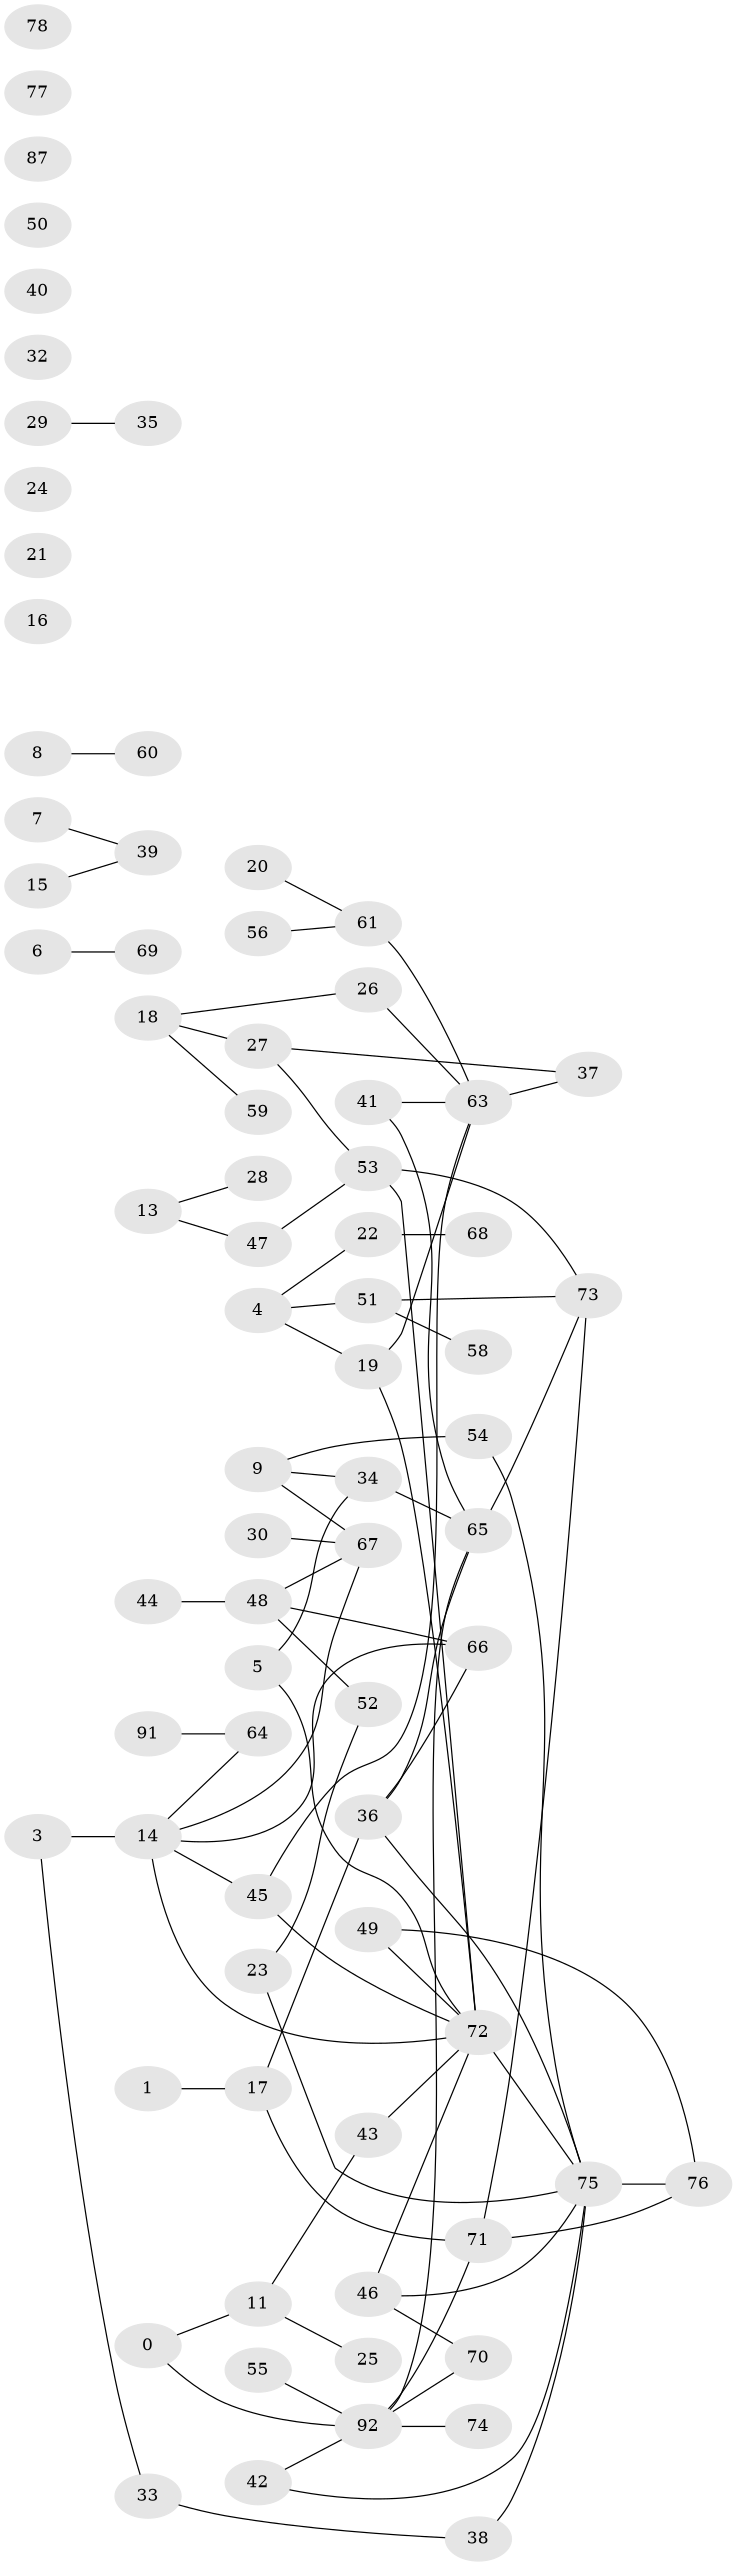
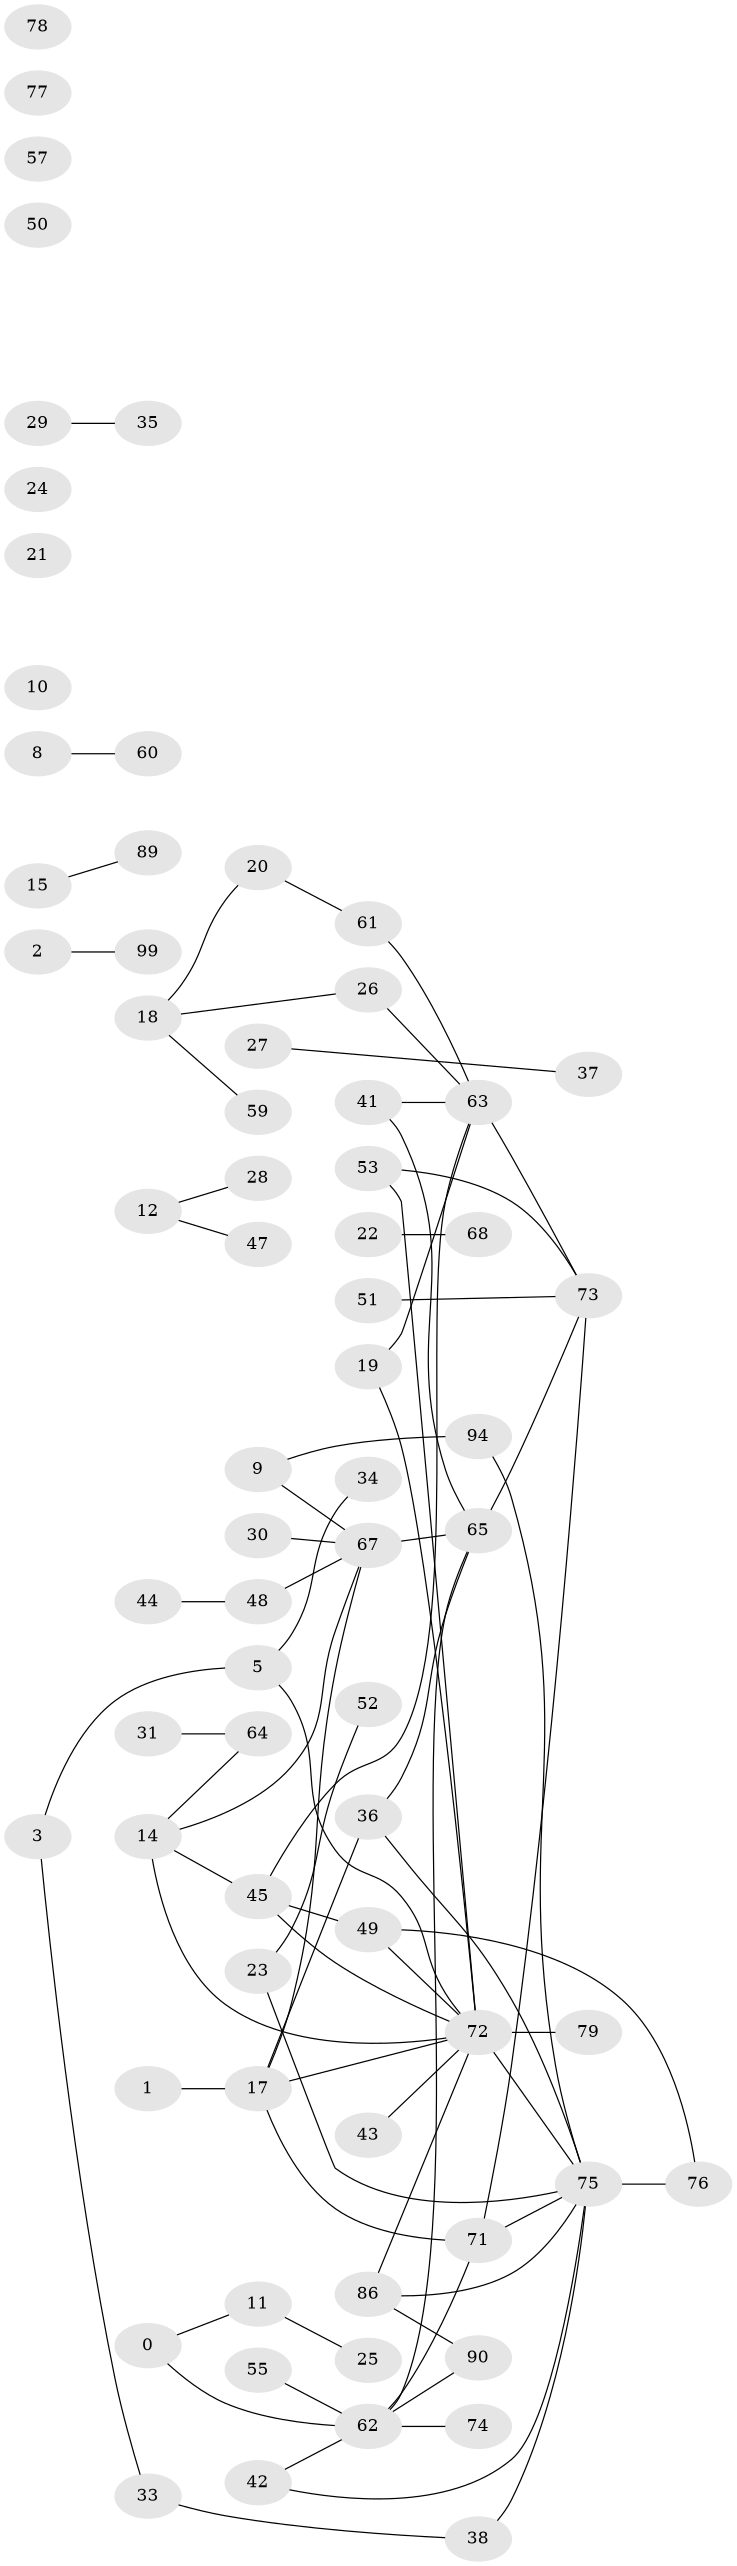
(38, 159) -> (38, 159)
(38, 291) -> none
(38, 357) -> none
(38, 622) -> none
none -> (38, 688)
(38, 820) -> none
(148, 853) -> (148, 853)
(258, 934) -> none
(38, 952) -> (38, 952)
(148, 952) -> (148, 952)
(203, 1032) -> (203, 943)
(534, 1088) -> (535, 1198)
(313, 1107) -> none
(313, 1206) -> none
(148, 1211) -> (148, 1211)
(258, 1310) -> none
(478, 1352) -> none
(478, 1437) -> (478, 1437)
(313, 1474) -> none
(423, 1505) -> (423, 1538)
(478, 1648) -> none
(313, 1653) -> none
(148, 1734) -> (148, 1734)
none -> (320, 1780)
(93, 1837) -> (108, 1707)
none -> (317, 1914)
none -> (589, 2032)
none -> (368, 2061)
(313, 2220) -> none
(594, 2224) -> (534, 2212)
(368, 2294) -> (368, 2294)
(478, 2358) -> (478, 2358)
(368, 2426) -> (368, 2426)
